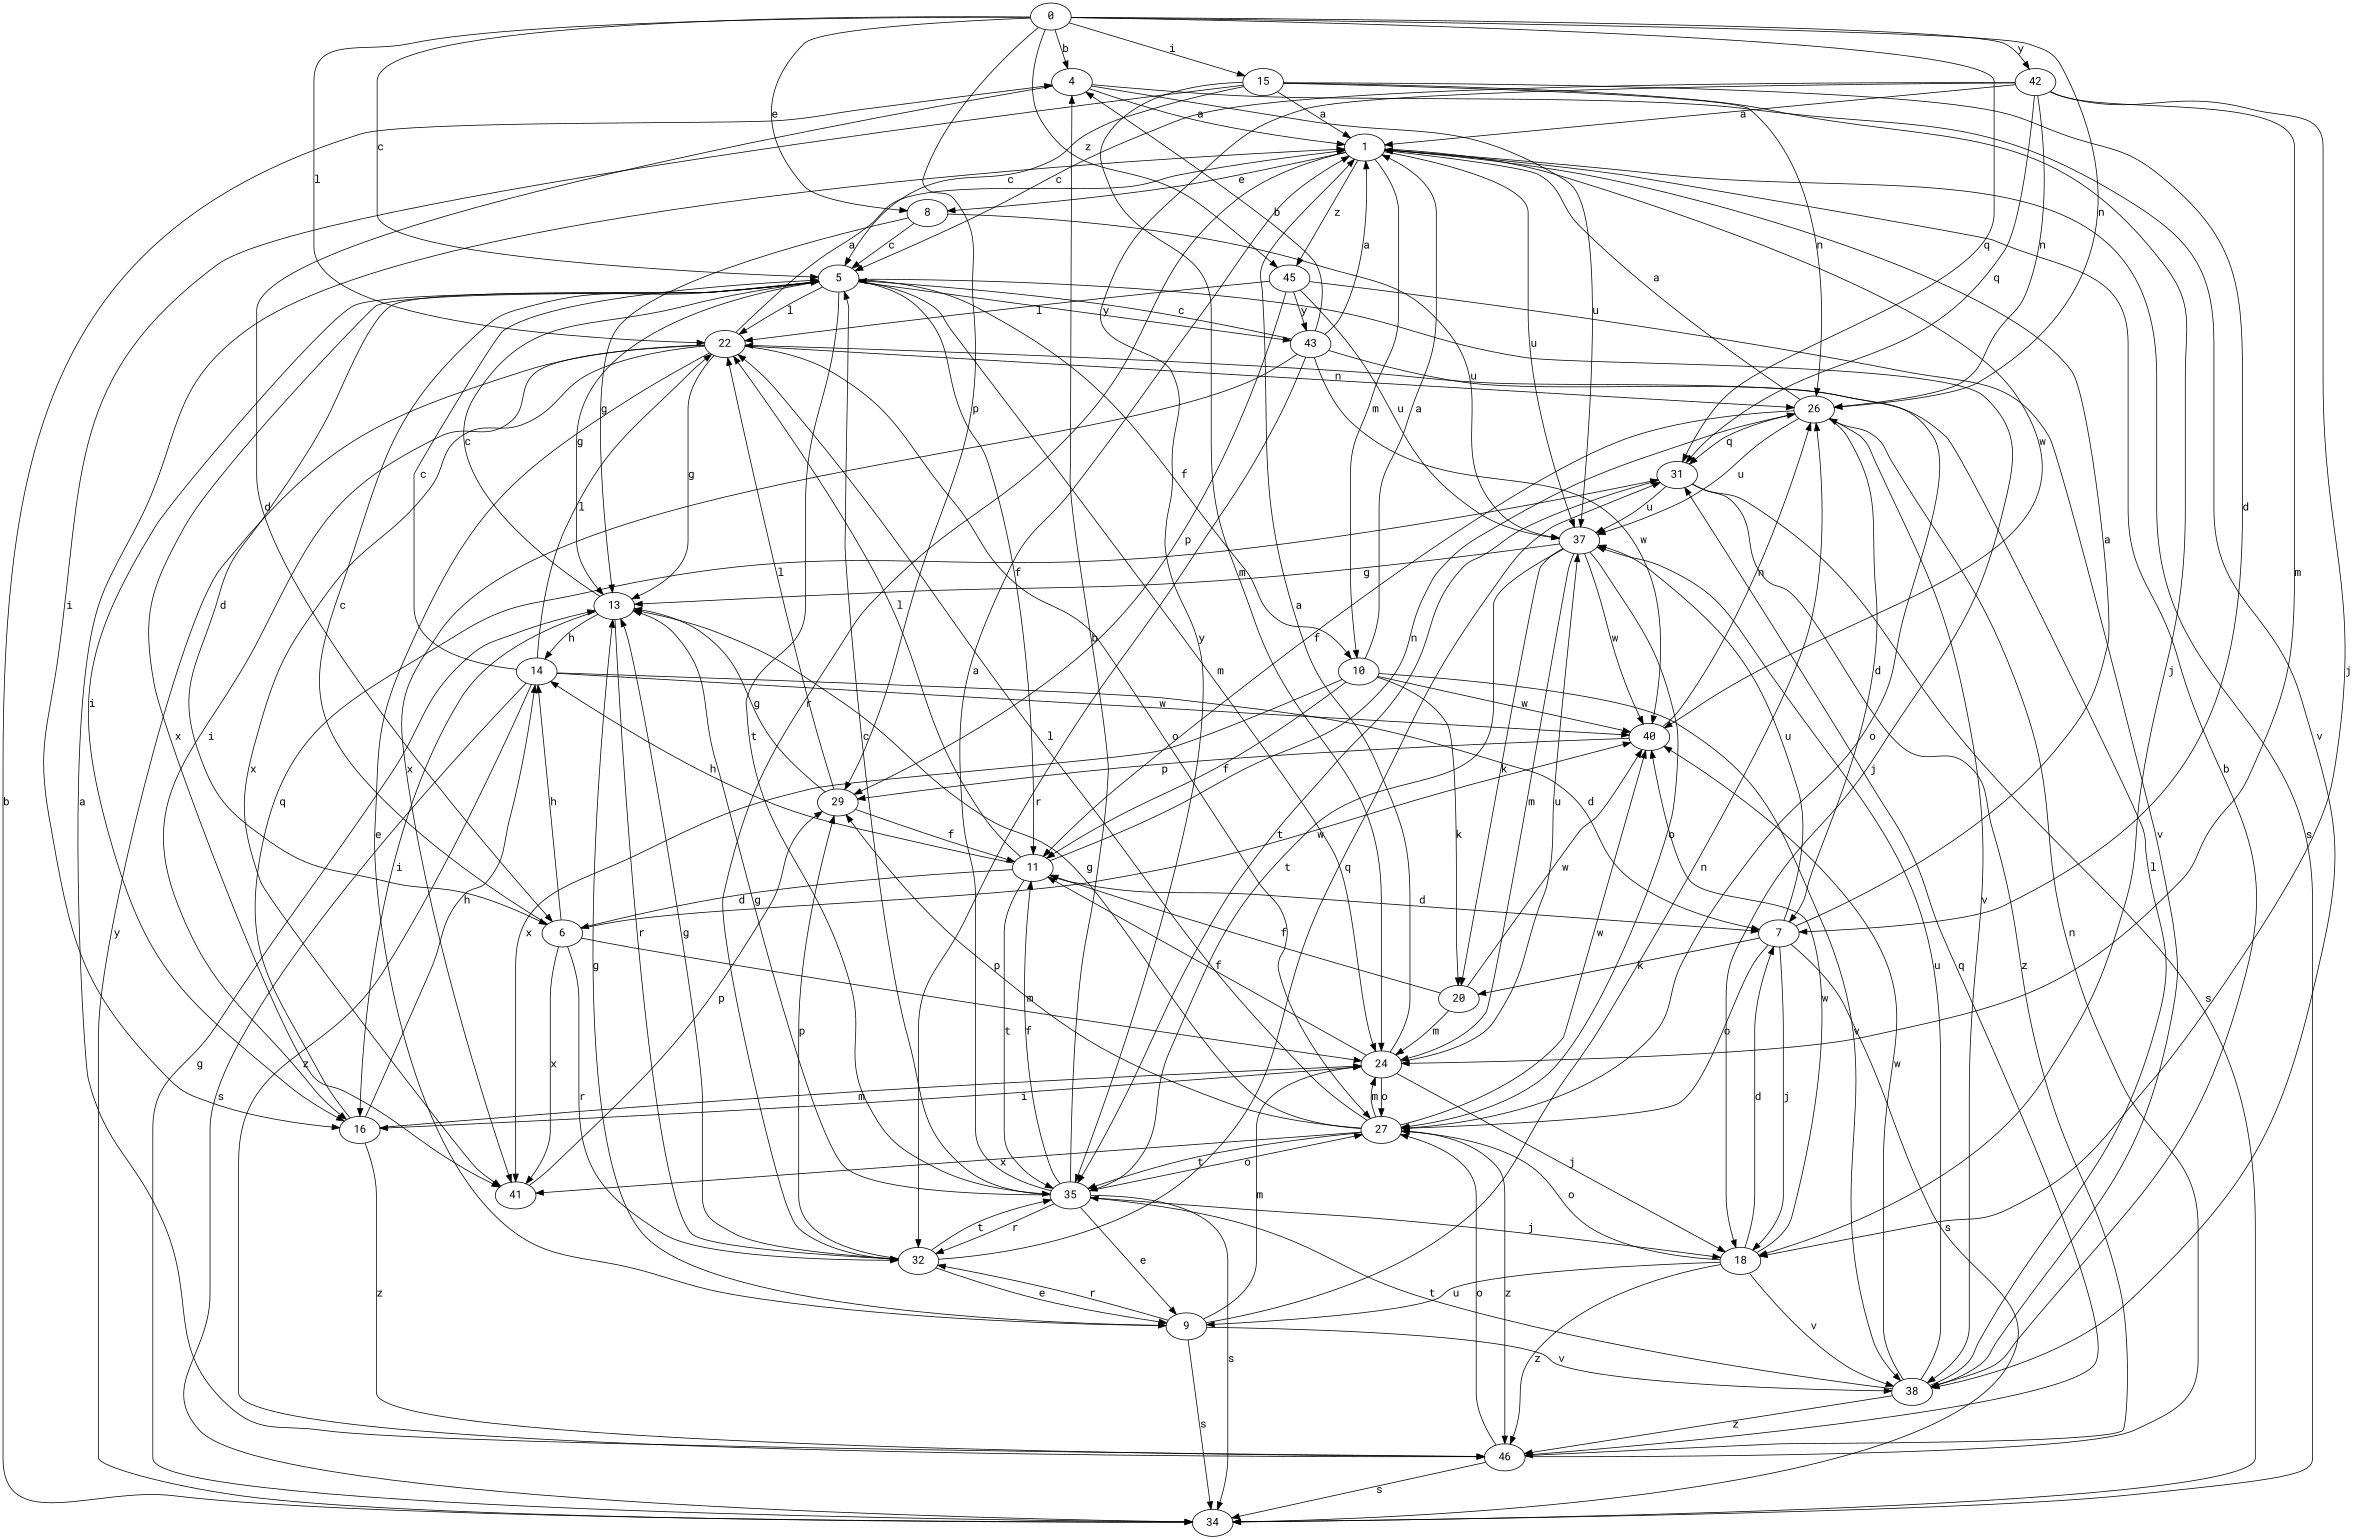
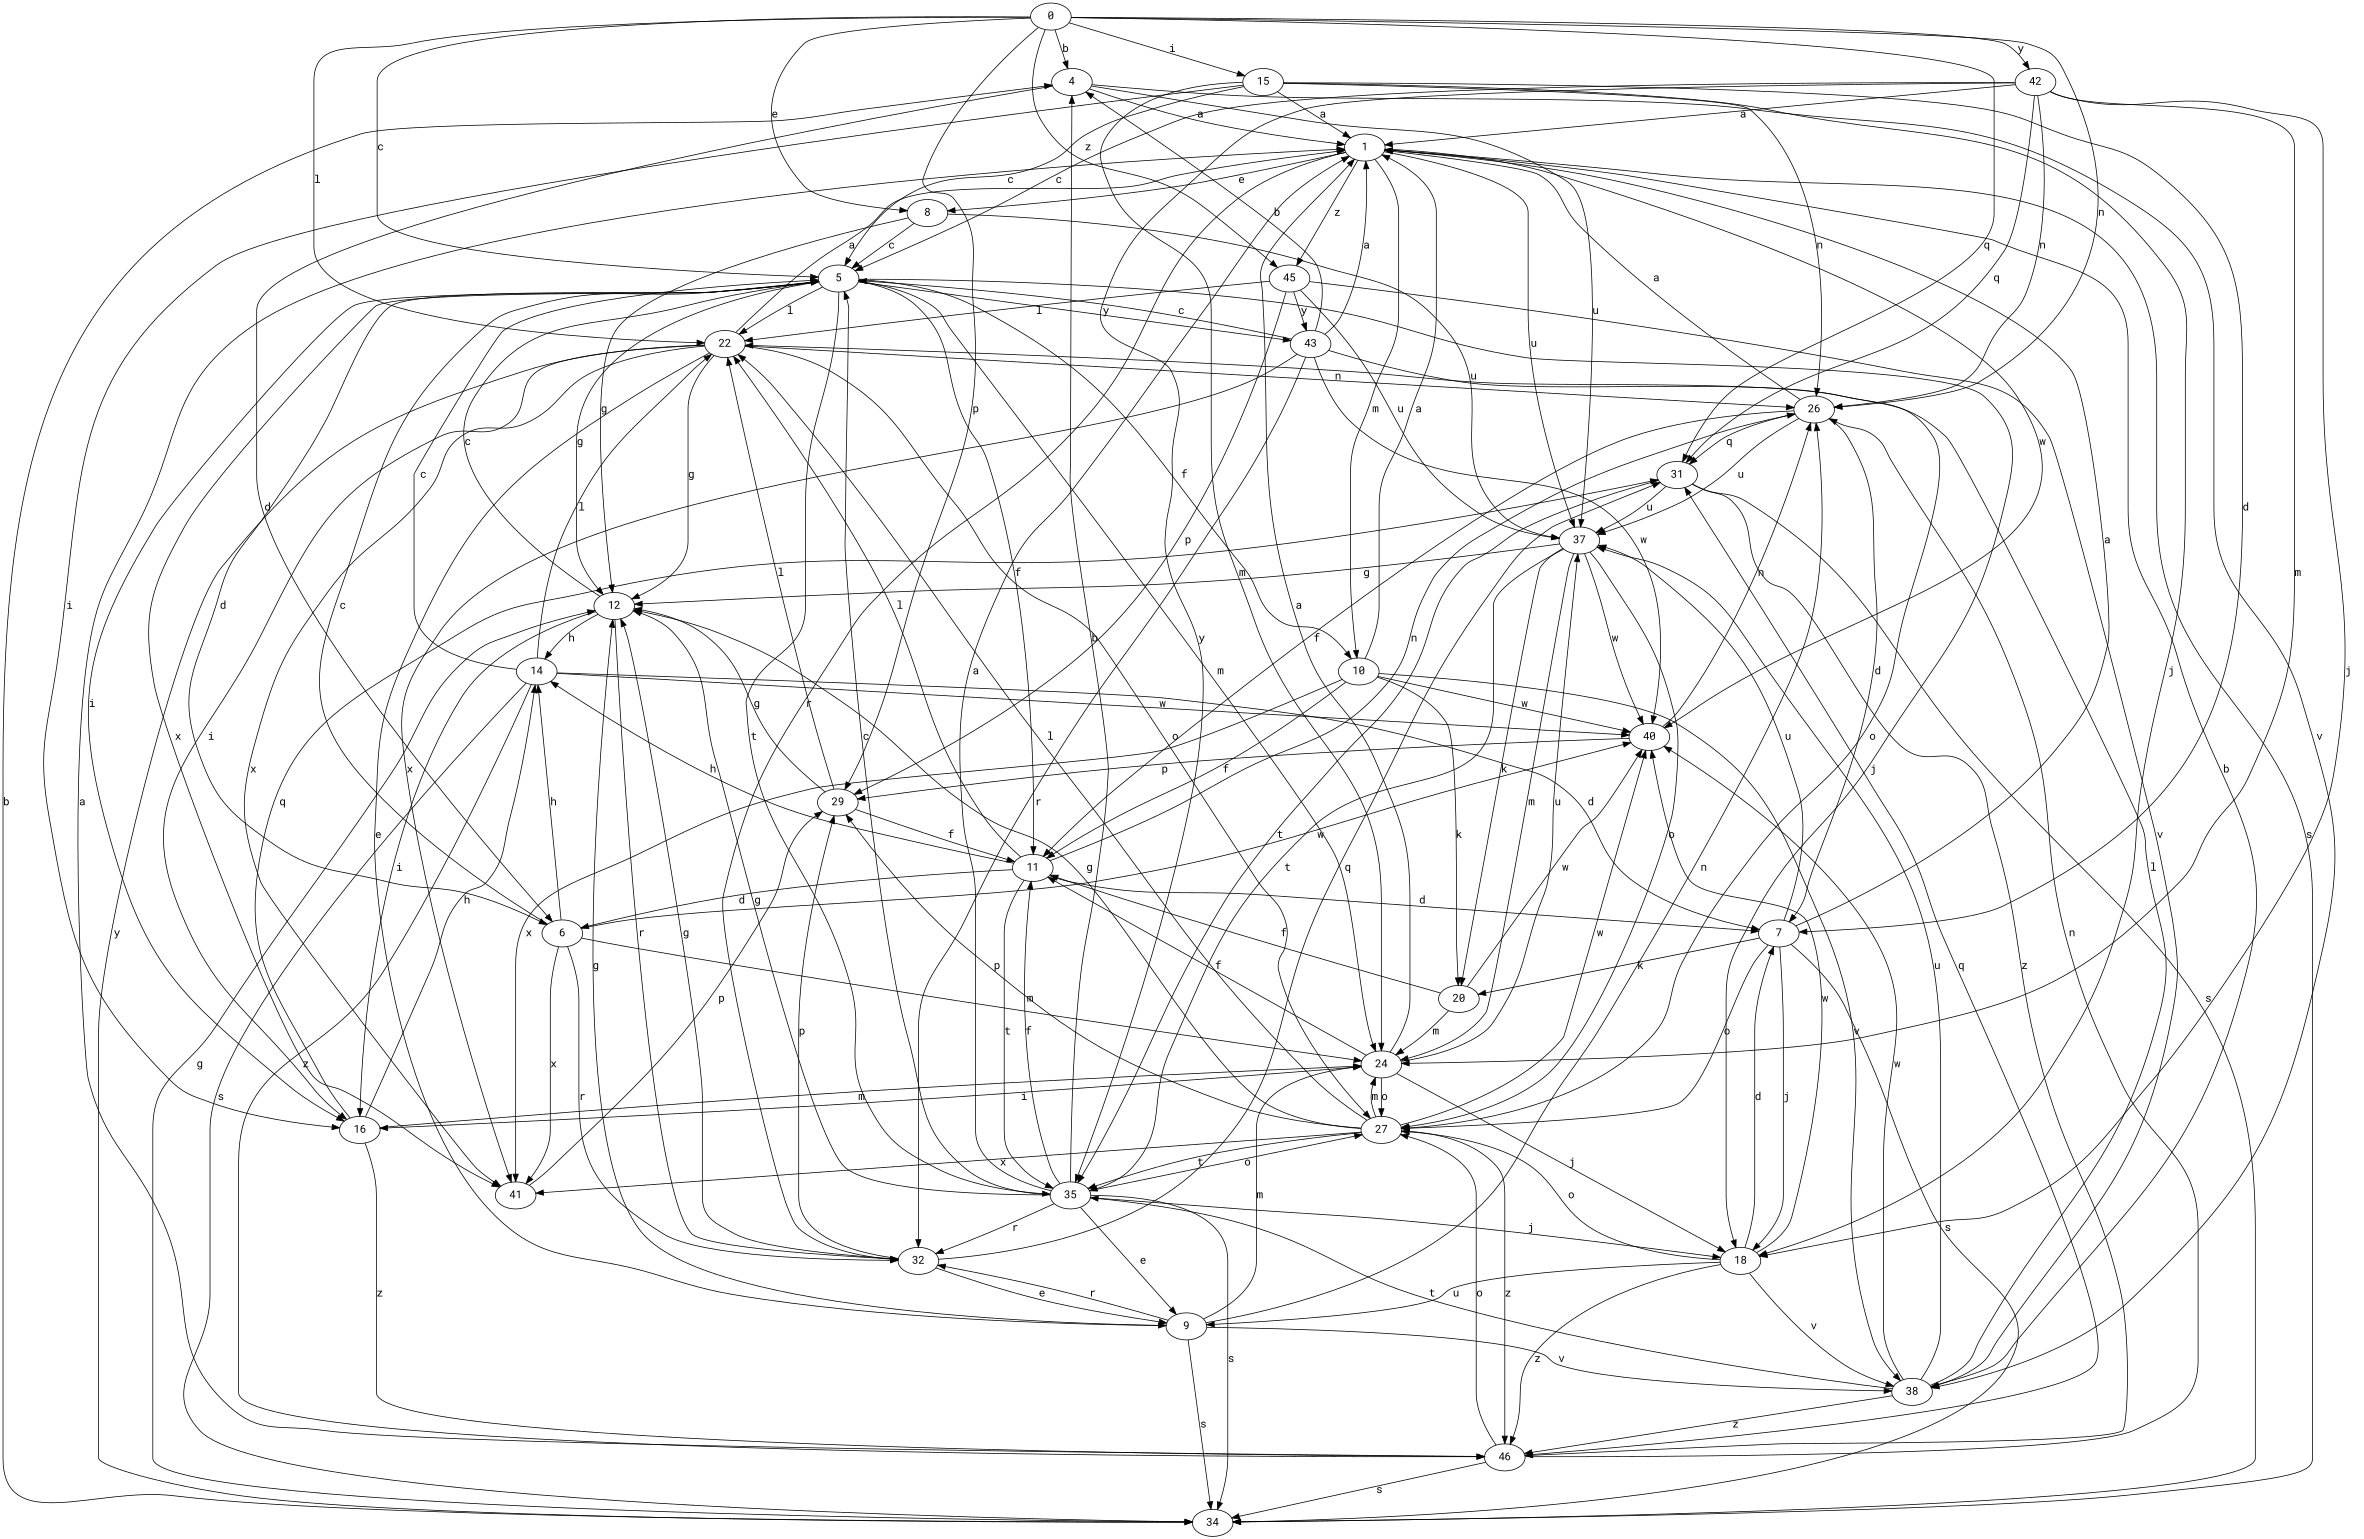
(614, 606) -> (614, 606)
(1982, 885) -> none
(984, 1219) -> none
